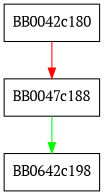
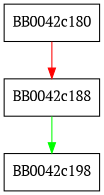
(52, 98) -> (52, 98)
(52, 172) -> (52, 172)
